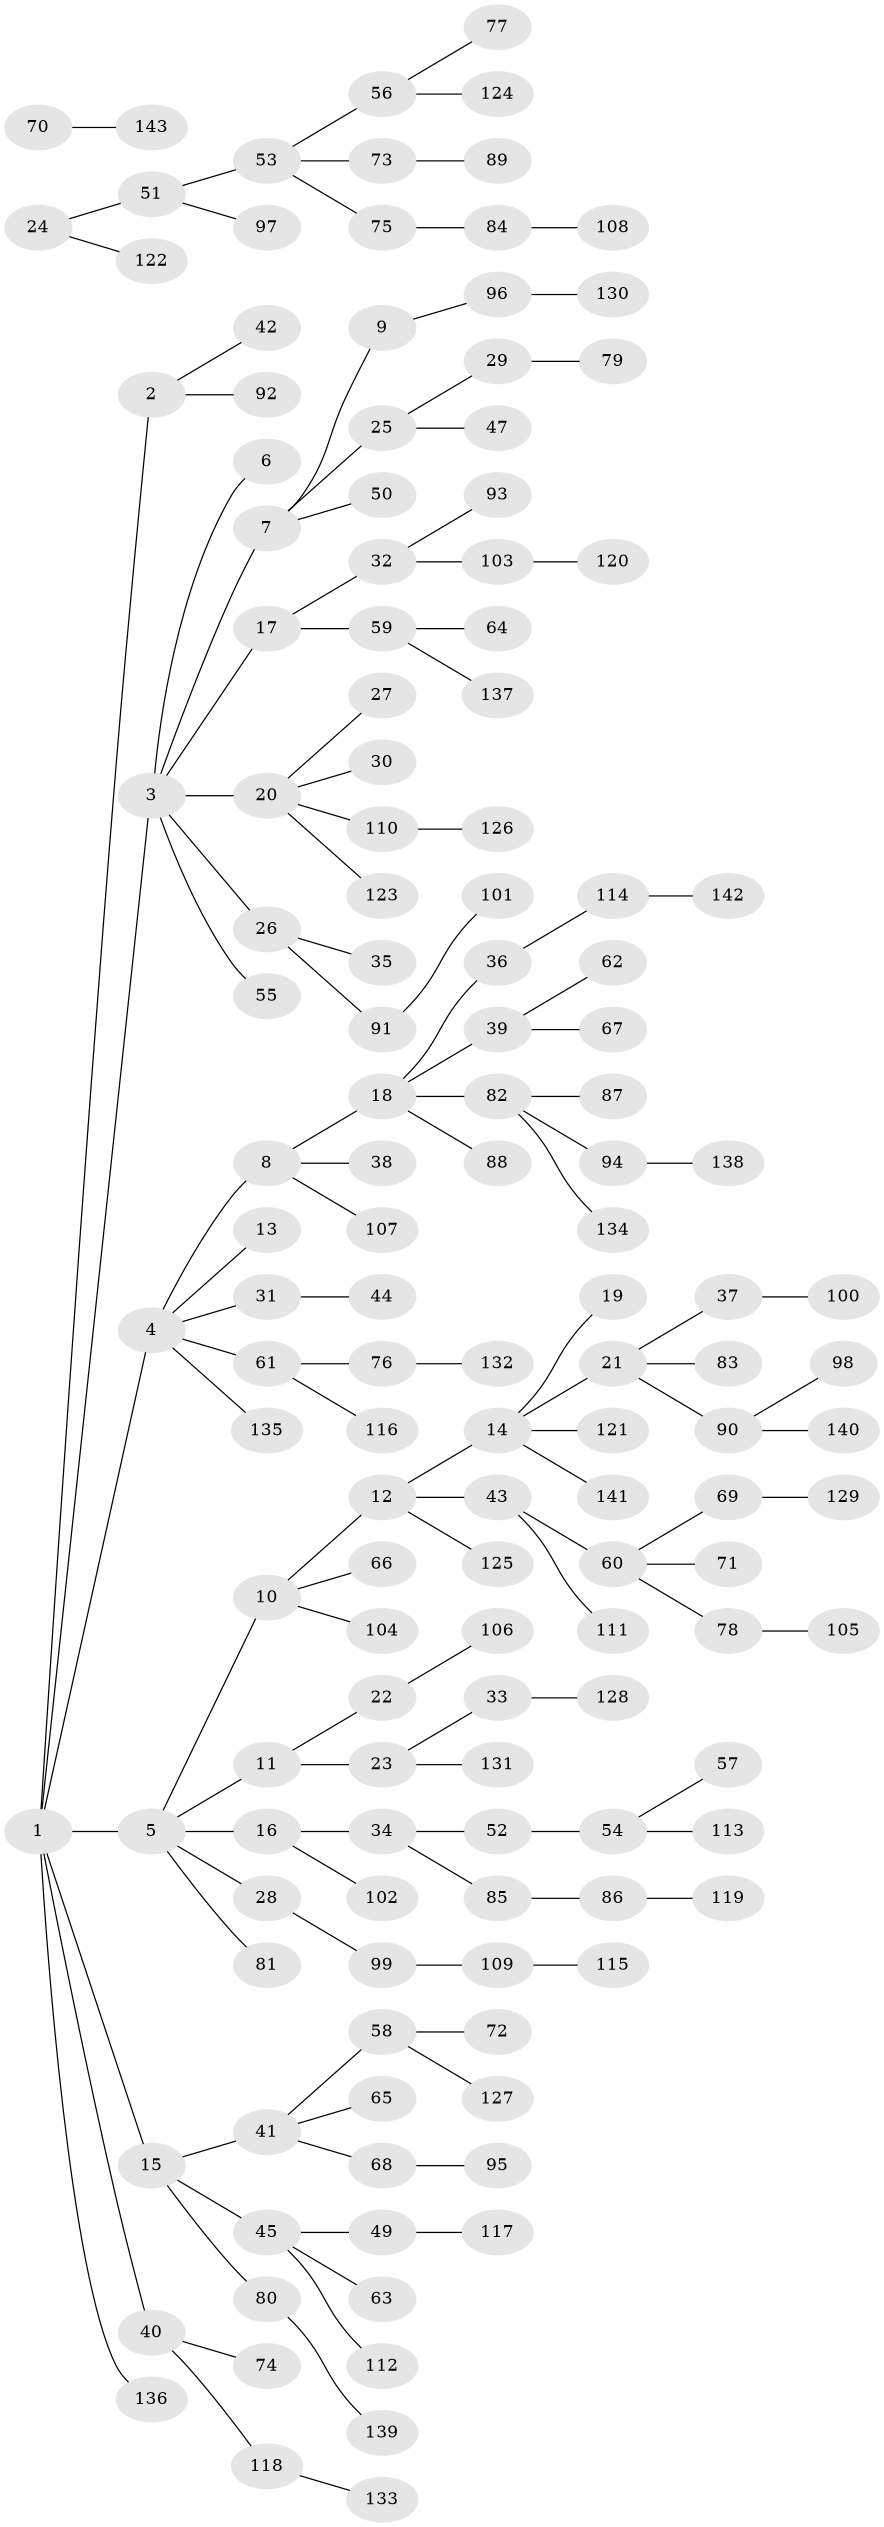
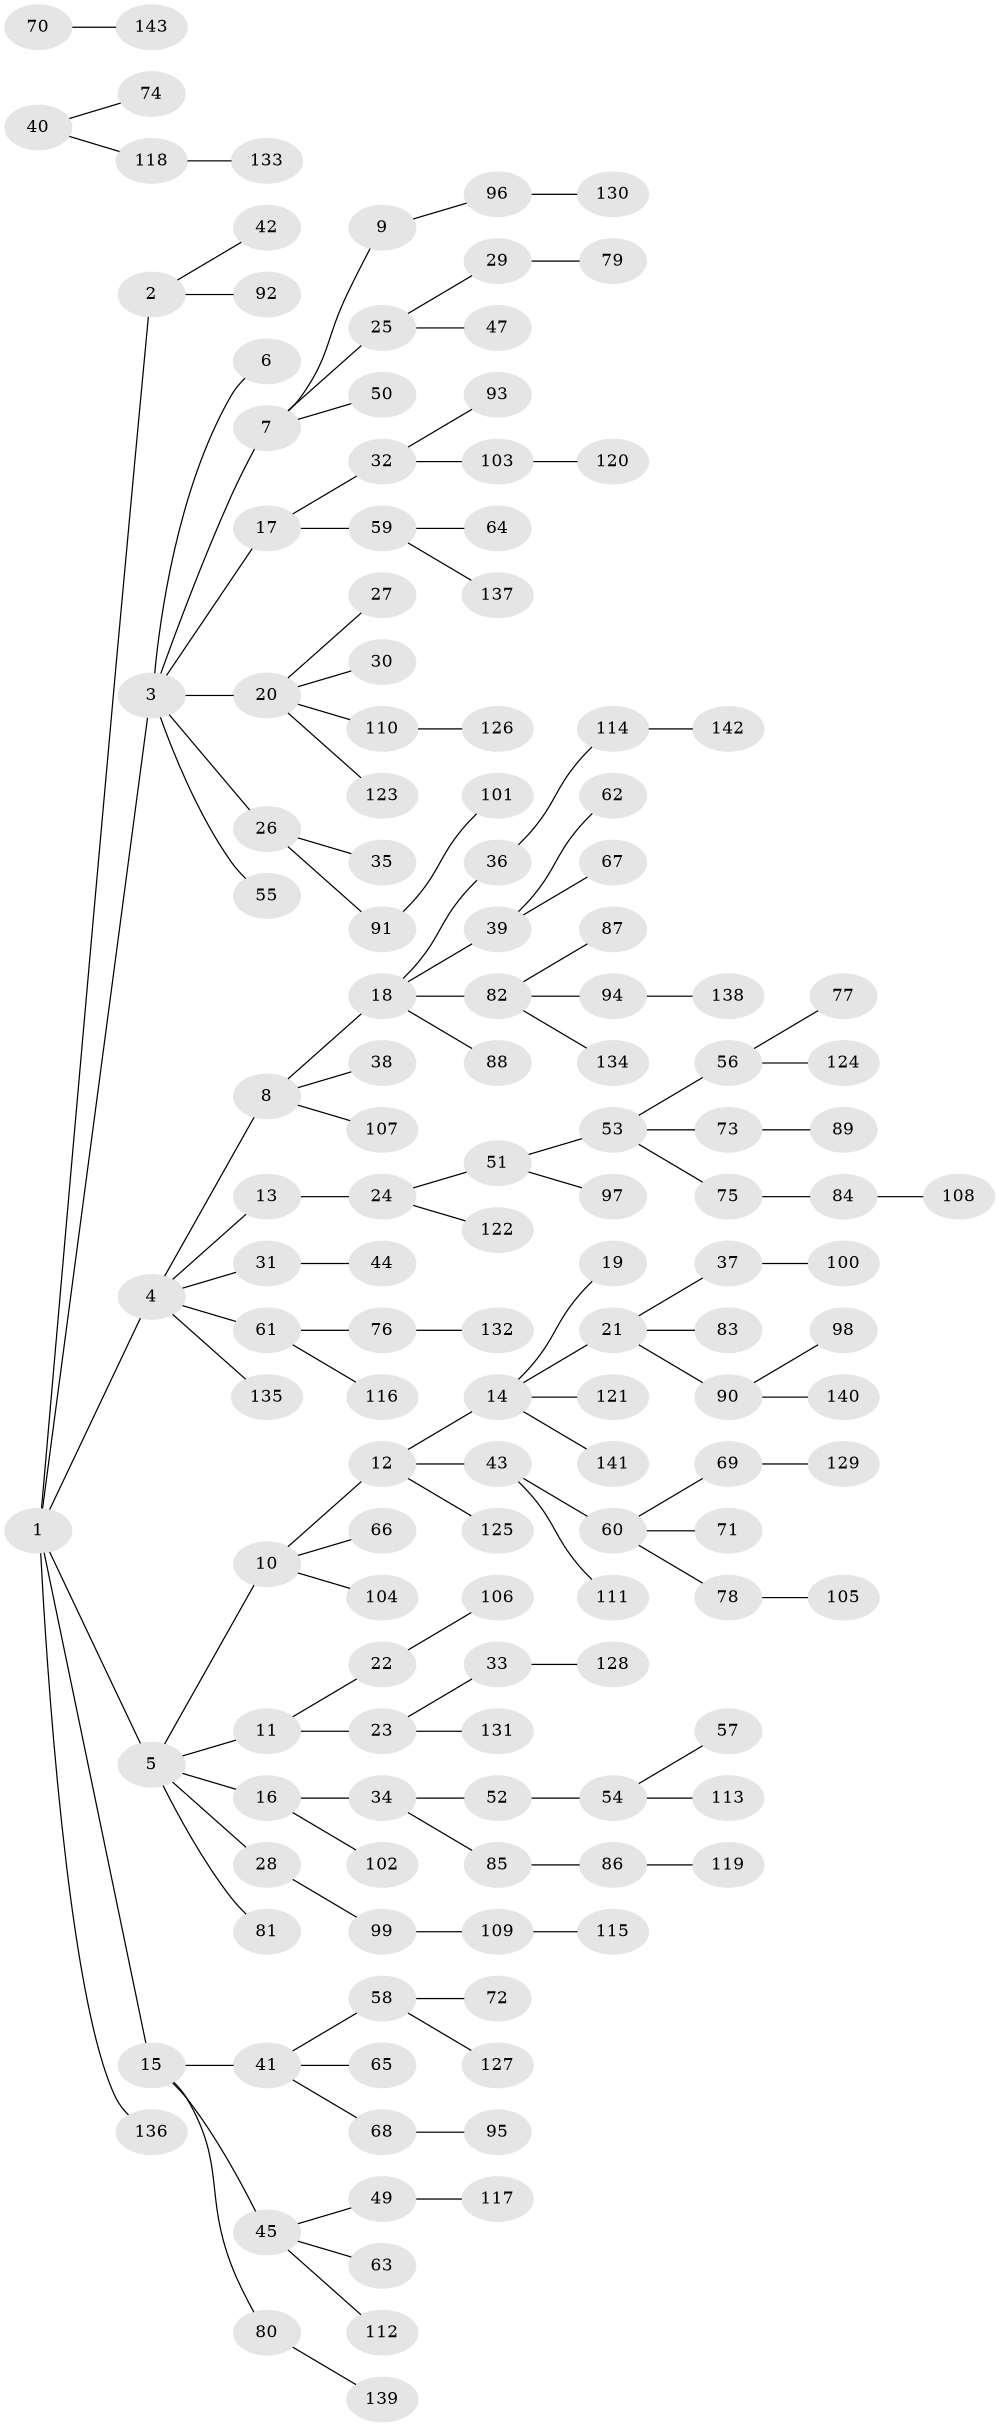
none -> (325, 1197)
(91, 2083) -> none
